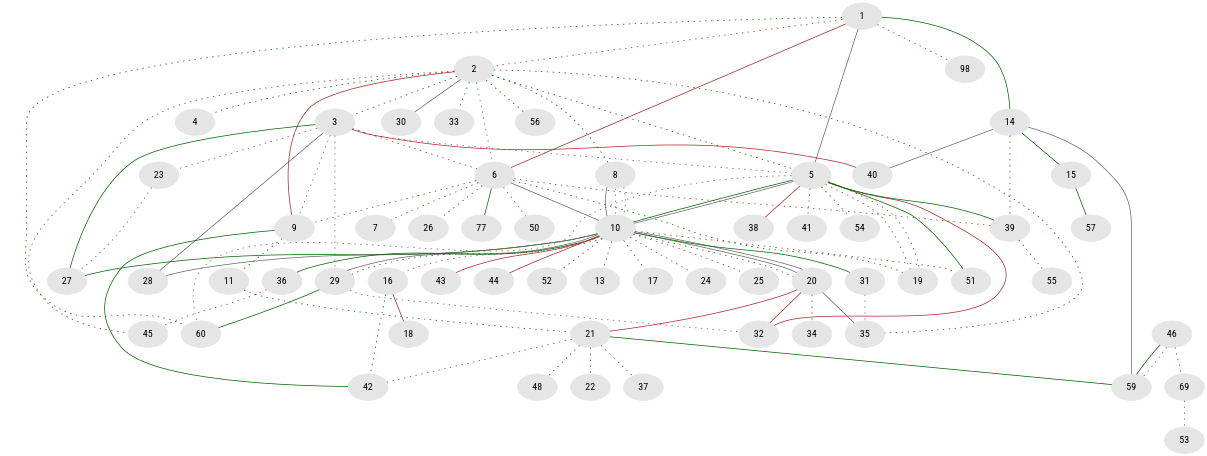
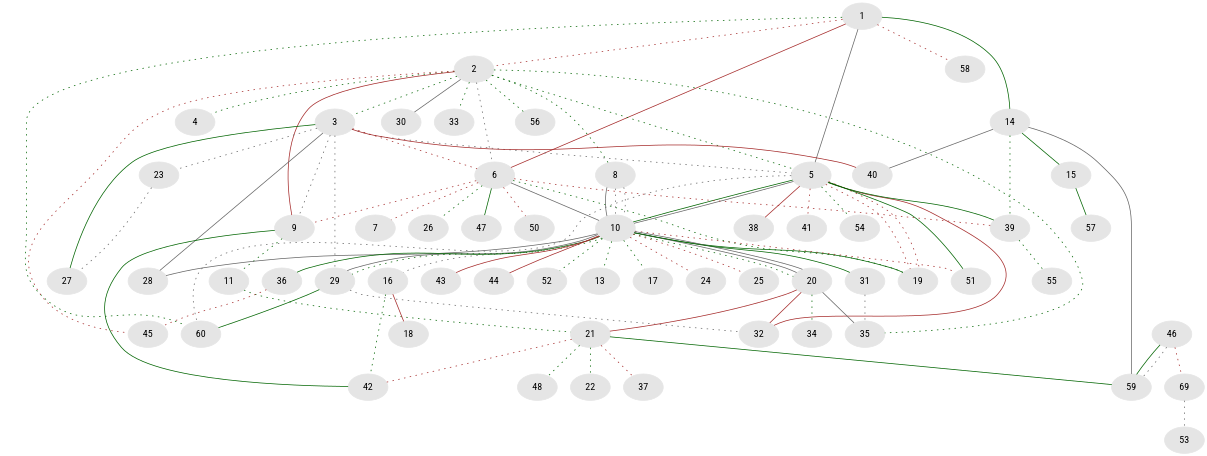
(965, 69) -> (965, 69)
(481, 228) -> (481, 228)
(251, 256) -> (769, 250)
